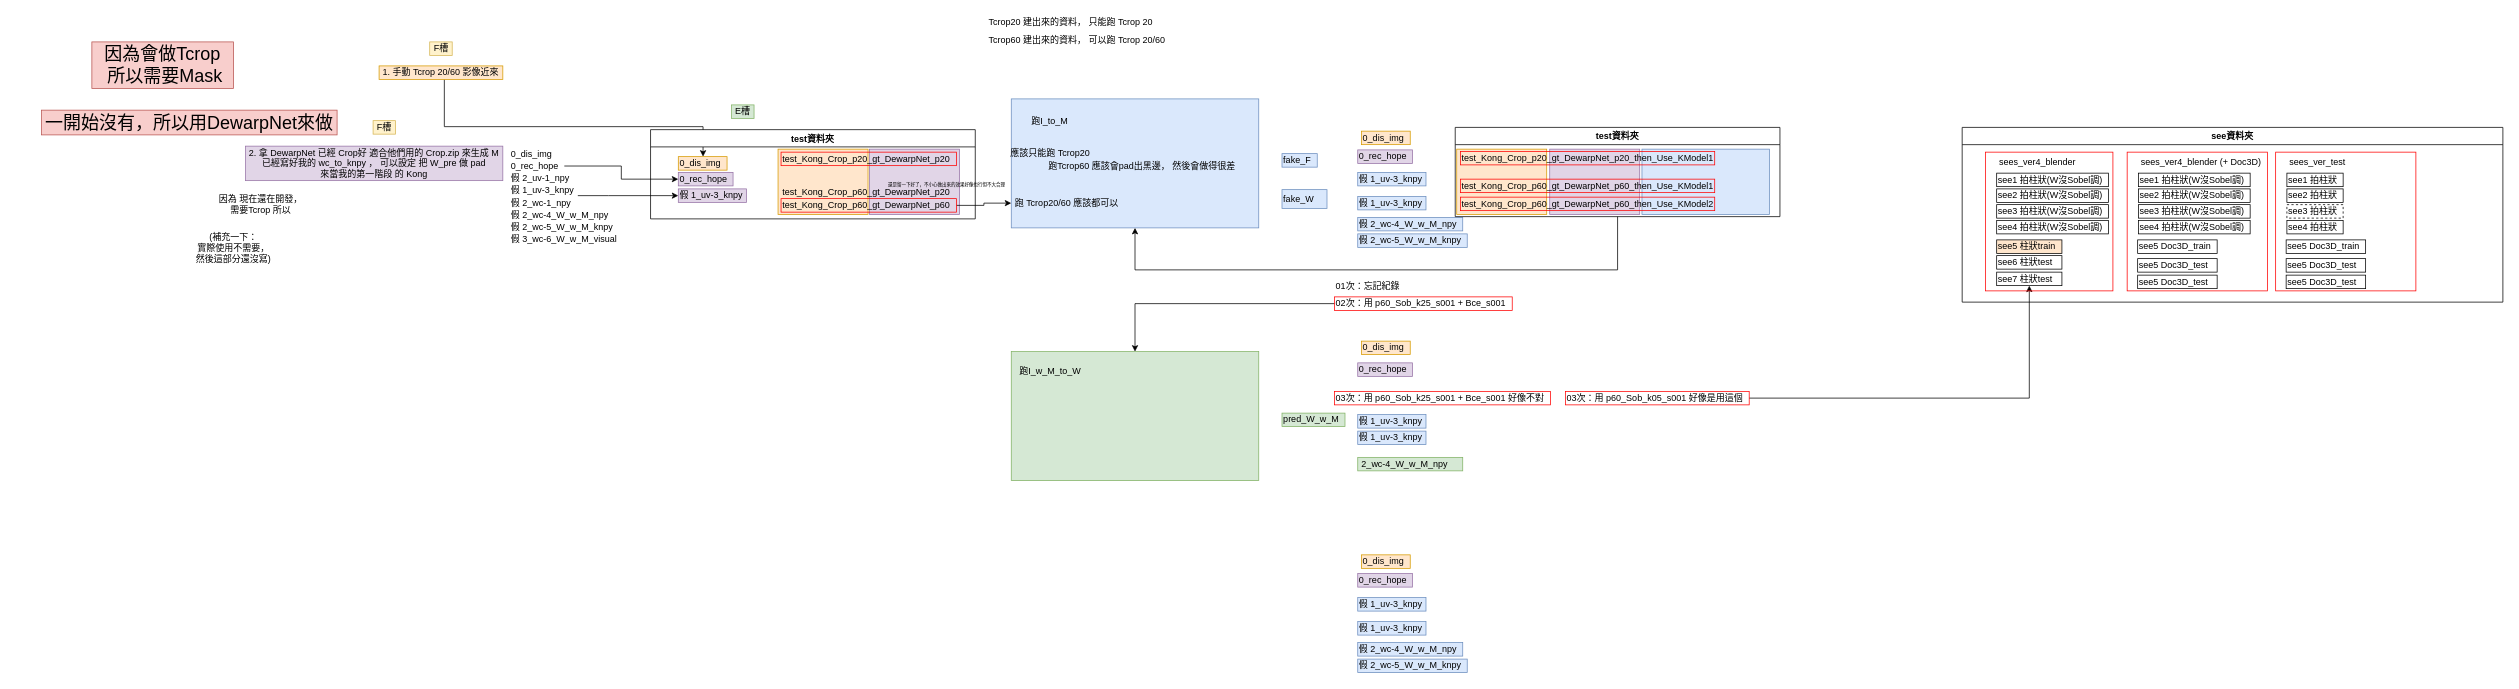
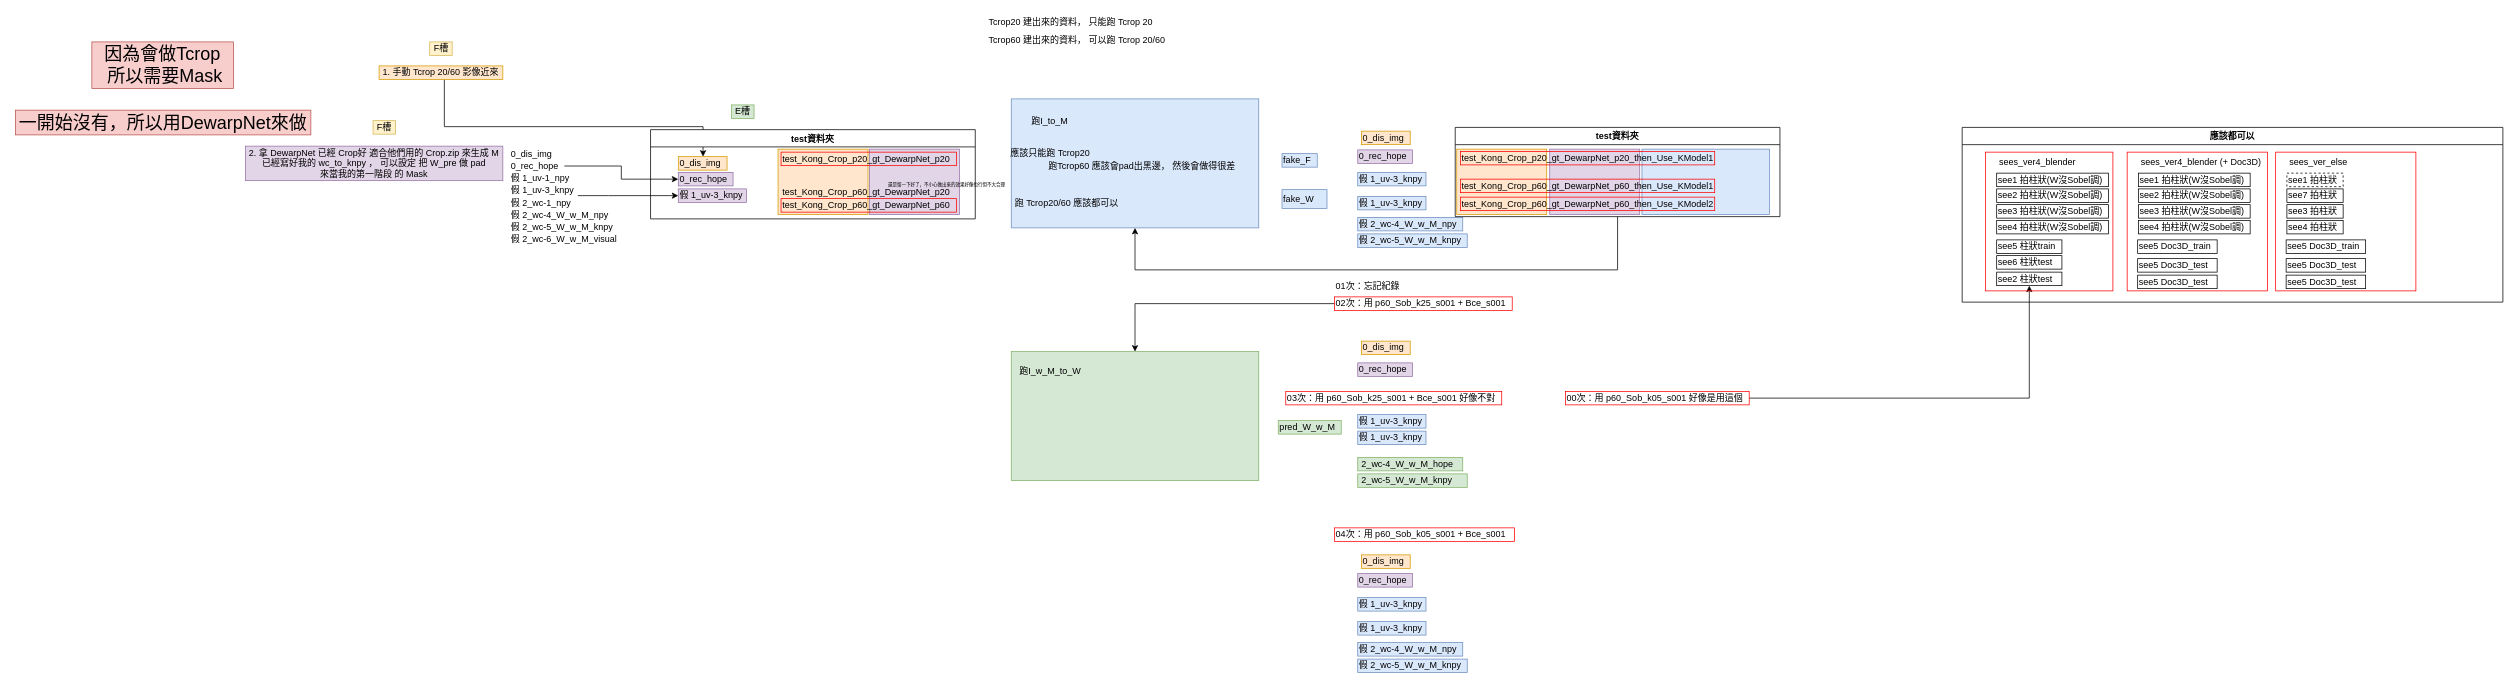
(189, 122) -> (163, 122)
(2232, 136) -> (2232, 136)
(374, 163) -> (374, 163)
(2310, 163) -> (2309, 163)
(543, 178) -> (543, 178)
(2315, 180) -> (2315, 180)
(2314, 195) -> (2314, 195)
(261, 204) -> none
(972, 205) -> none
(2315, 211) -> (2315, 211)
(564, 239) -> (564, 239)
(2030, 246) -> (2030, 246)
(234, 248) -> none
(2029, 279) -> (2029, 279)
(1443, 398) -> (1394, 398)
(1656, 398) -> (1656, 398)
(1314, 420) -> (1310, 427)
(1400, 464) -> (1402, 464)
none -> (1413, 480)
none -> (1425, 534)
